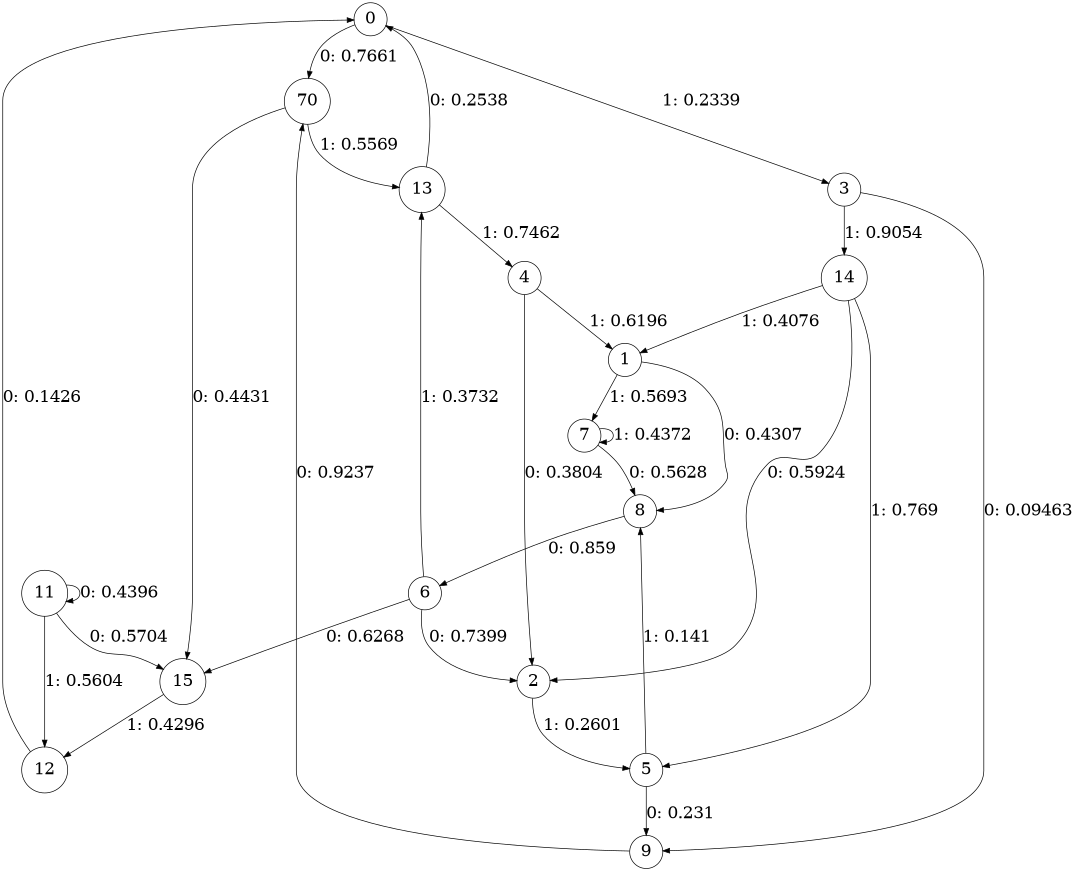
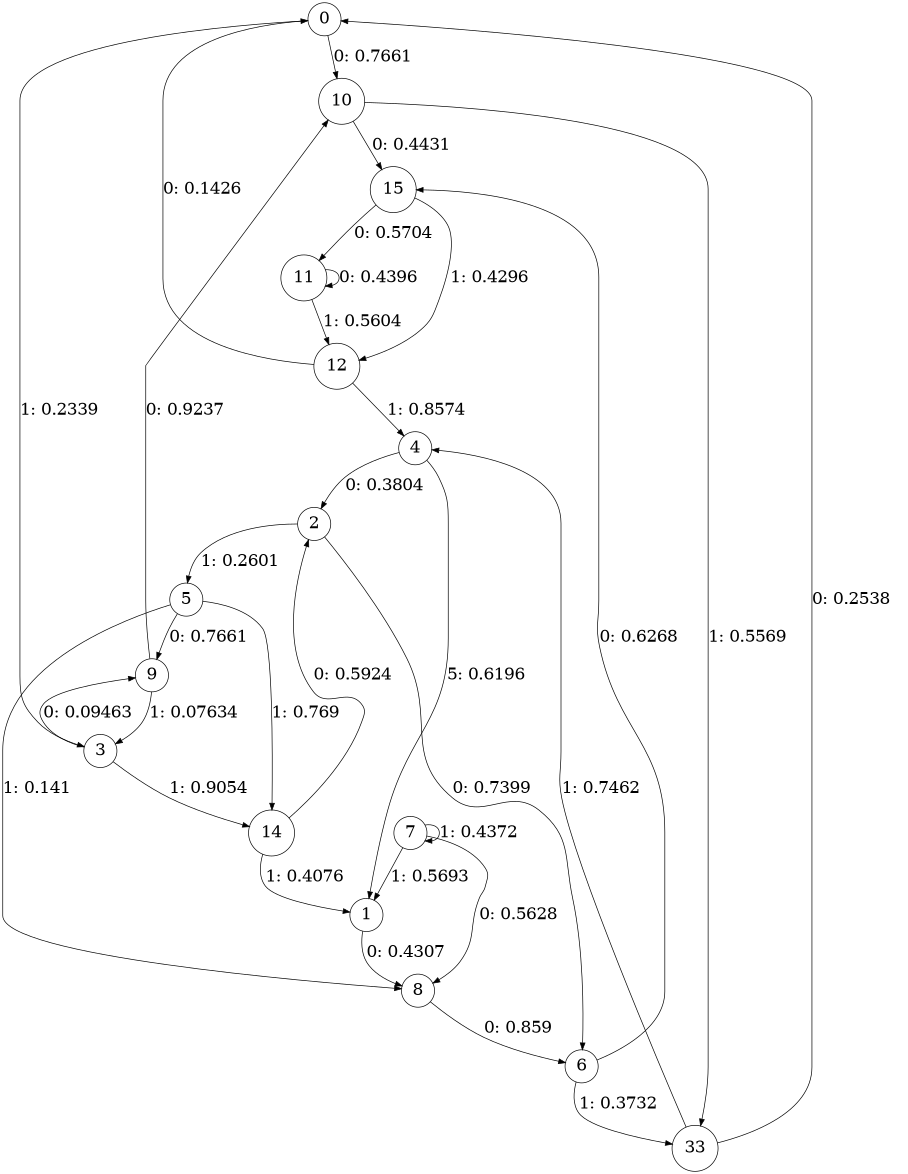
(307, 101) -> (342, 101)
(422, 190) -> (695, 1148)
(636, 322) -> (494, 675)
(606, 395) -> (390, 871)
none -> (376, 407)
(870, 602) -> (270, 682)
(100, 651) -> (349, 230)
(449, 663) -> (468, 806)
none -> (143, 720)
(691, 814) -> (216, 637)
